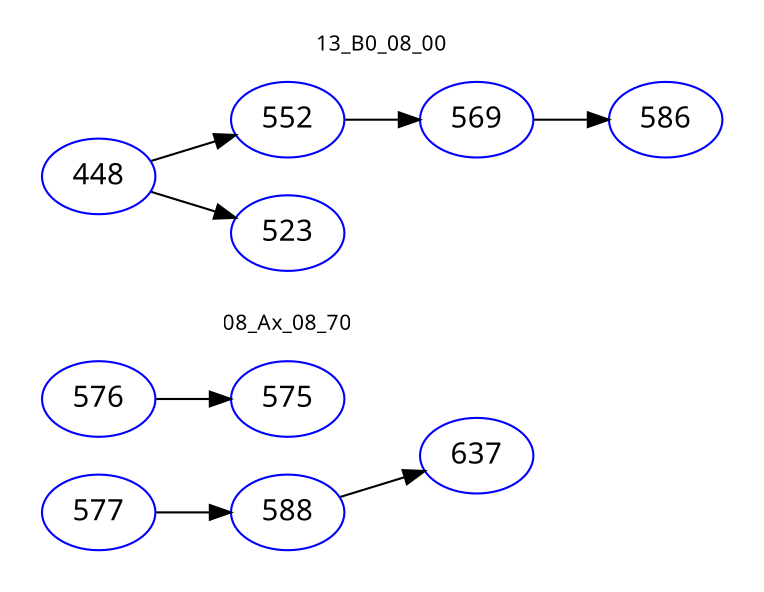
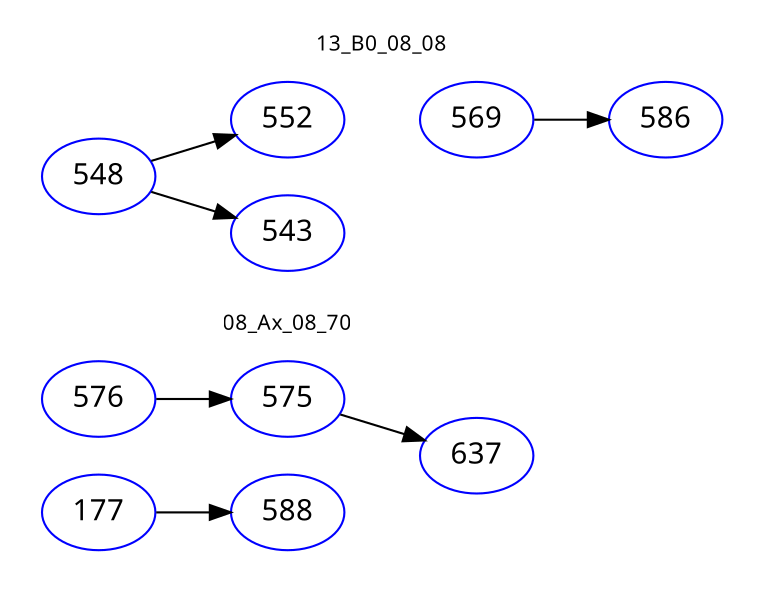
(382, 45) -> (382, 45)
(372, 120) -> none
(99, 176) -> (99, 176)
(288, 233) -> (288, 233)
(372, 487) -> (372, 424)
(99, 512) -> (99, 512)
